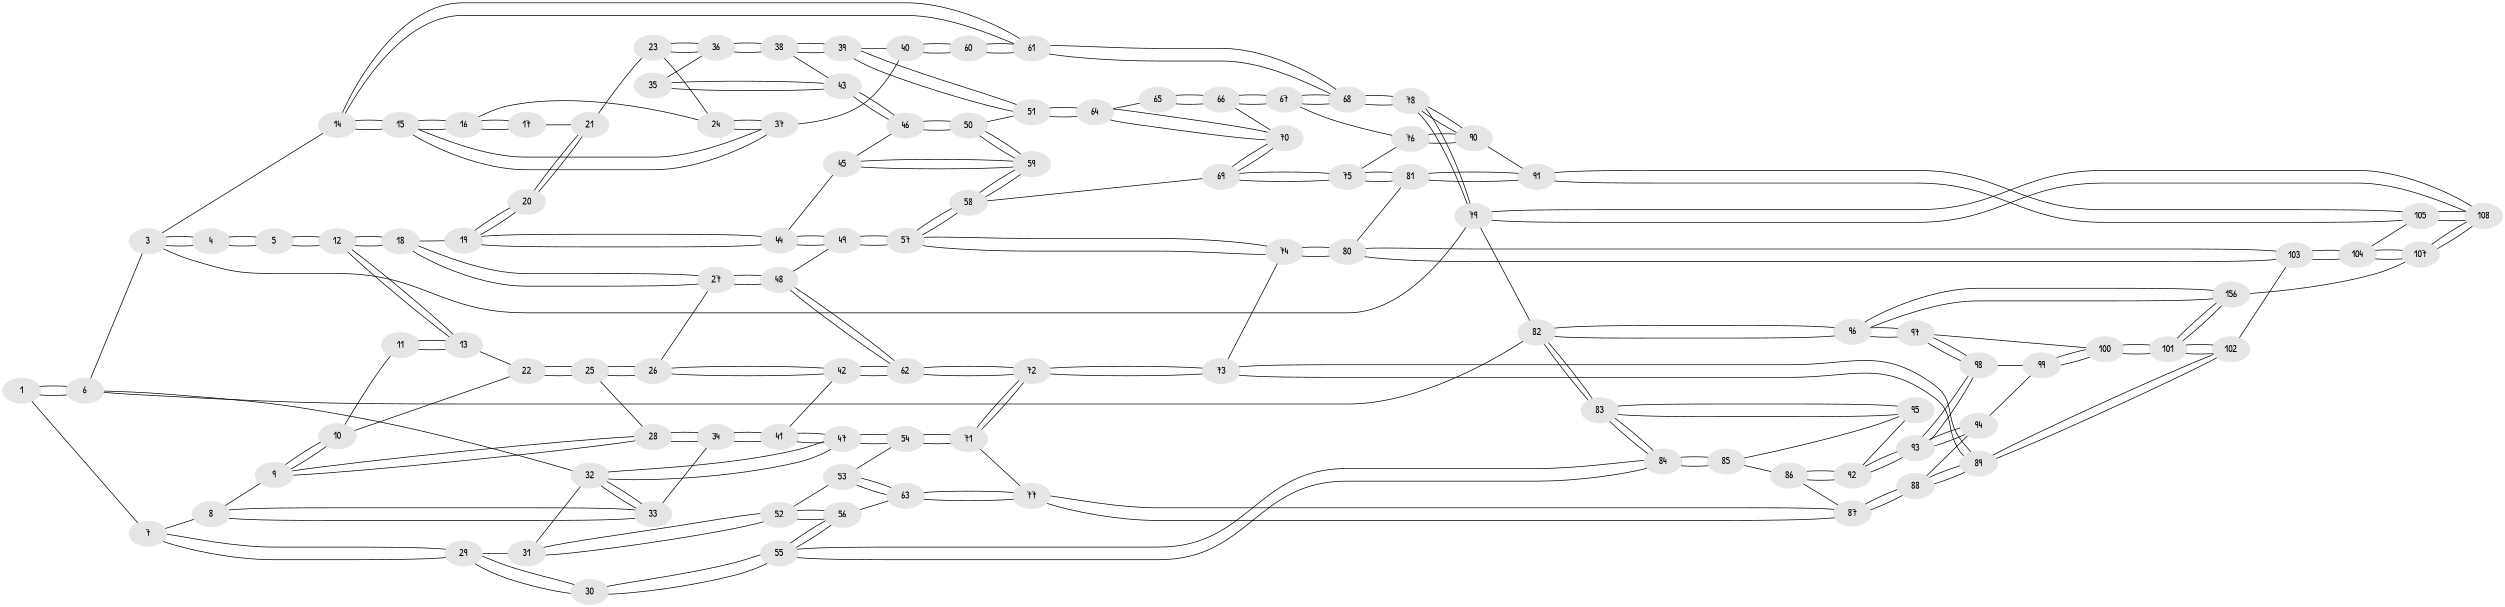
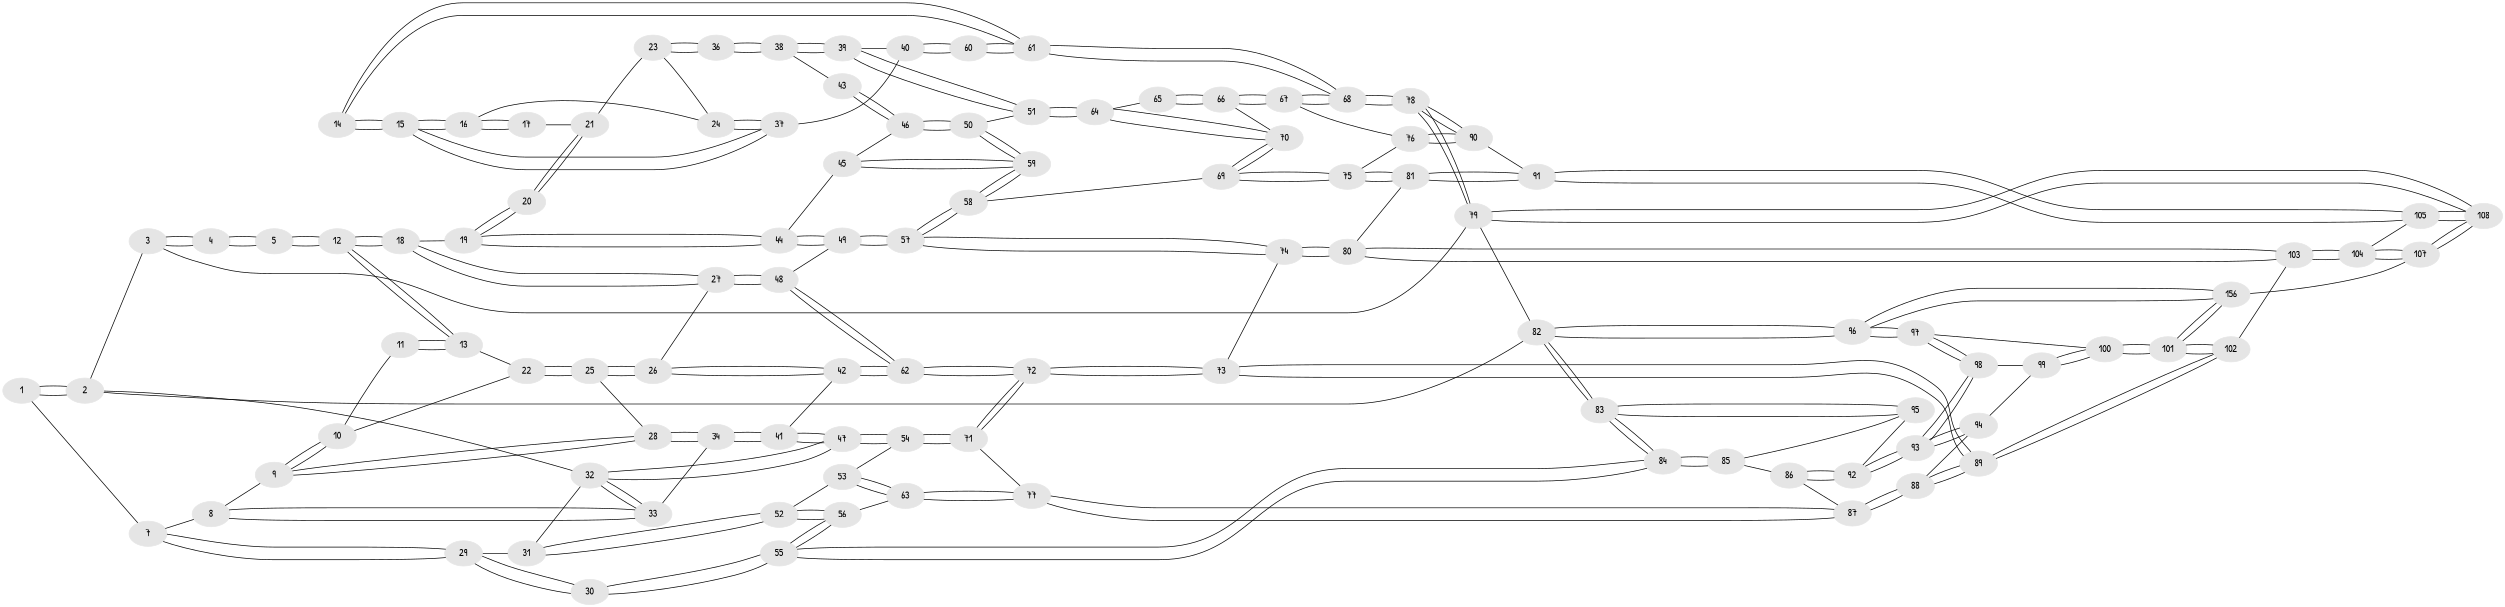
(653, 86) -> none
(243, 183) -> none
(85, 391) -> (85, 391)
